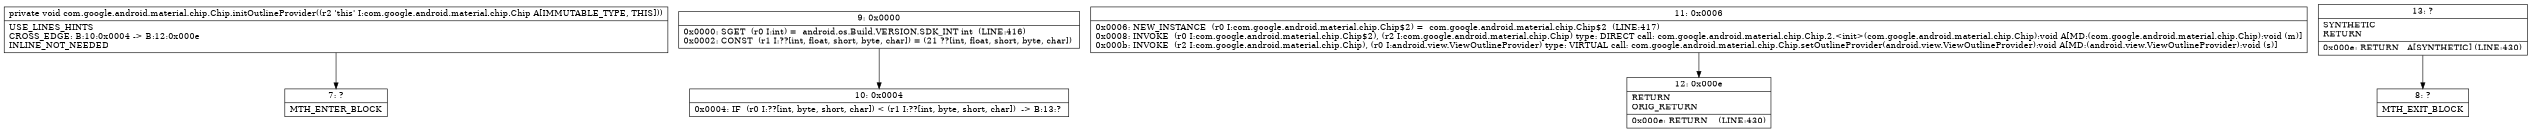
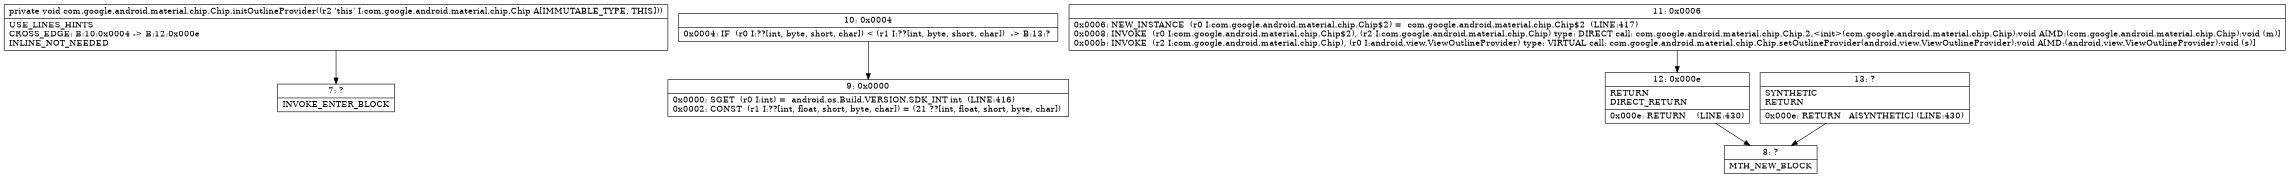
(879, 65) -> (868, 57)
(1665, 107) -> (1649, 102)
(336, 109) -> (336, 105)
(2423, 109) -> (1771, 166)
none -> (1730, 133)
